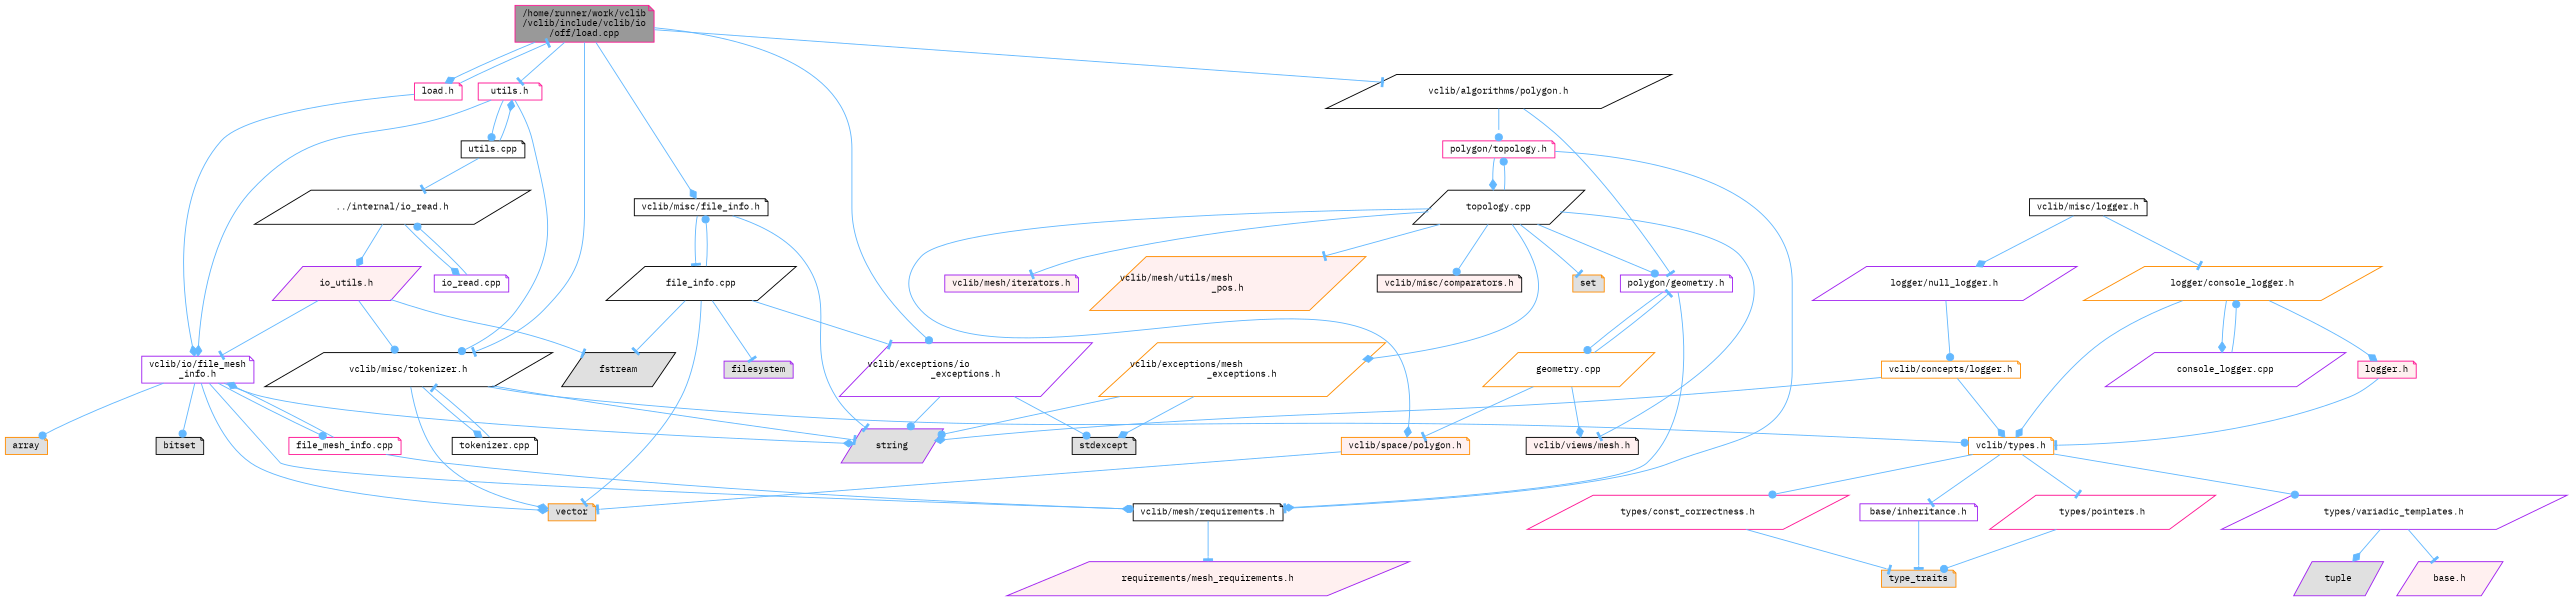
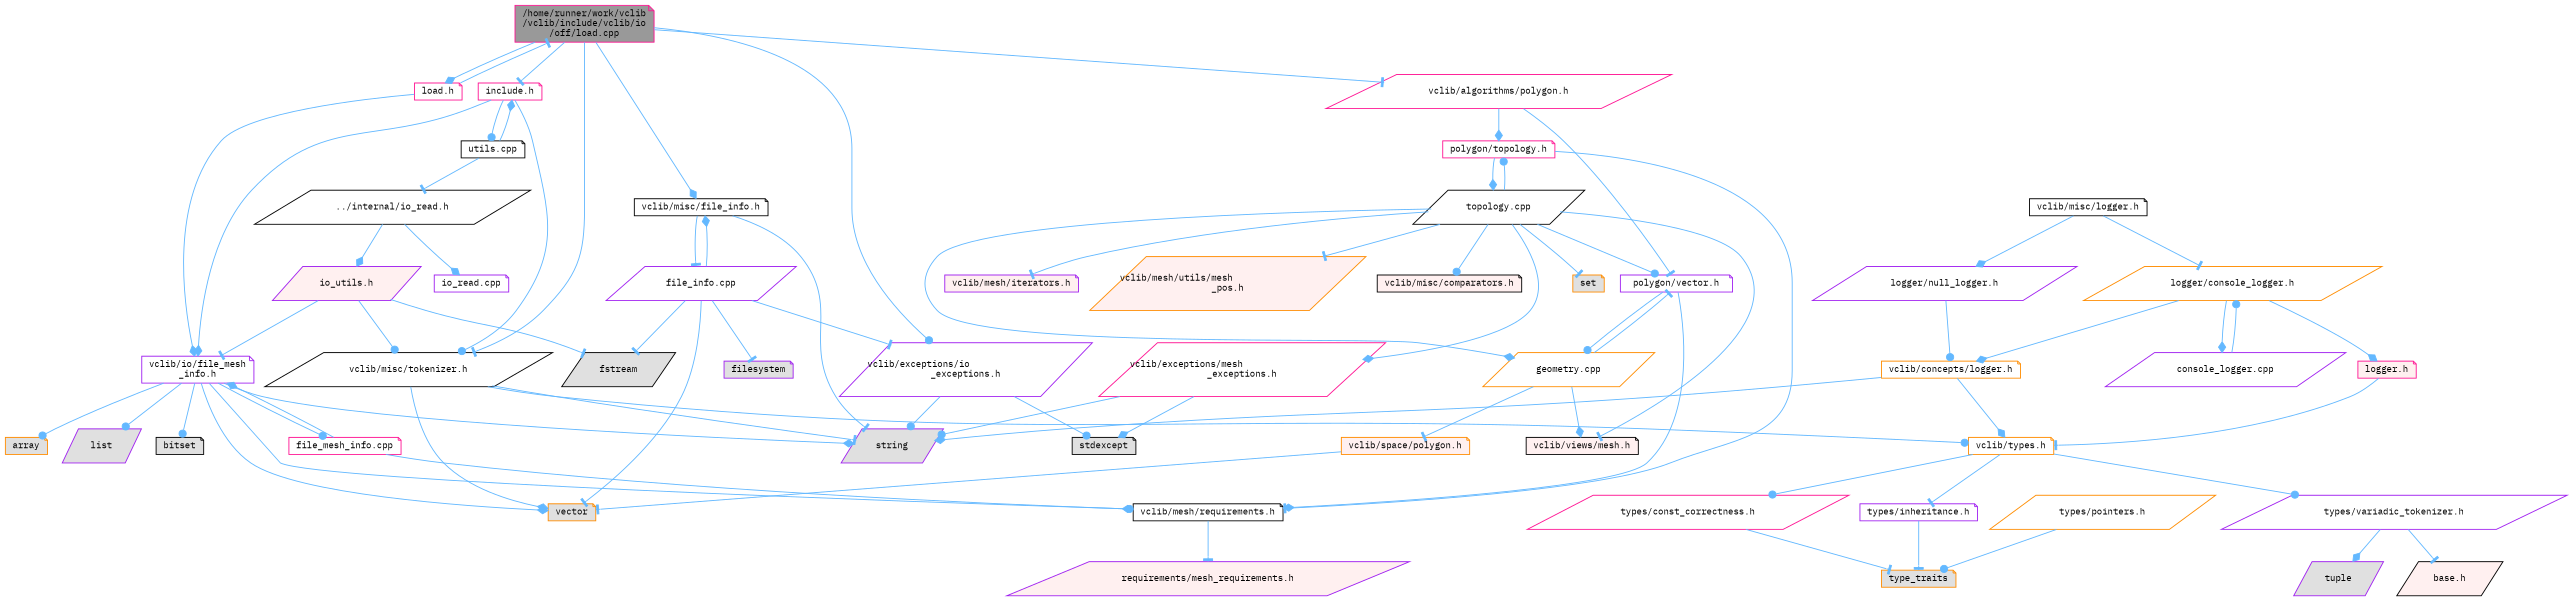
(510, 92) -> (510, 92)
(1499, 92) -> (1499, 92)
(1499, 119) -> (1499, 119)
(707, 245) -> (707, 245)
(444, 251) -> none
(701, 284) -> (701, 284)
(1676, 284) -> (1676, 284)
(918, 307) -> (943, 313)
(2091, 350) -> (2083, 329)
(1242, 370) -> (1242, 370)
none -> (102, 446)
(495, 446) -> none
(2049, 473) -> none
(1919, 512) -> (1919, 512)
(2103, 512) -> (2103, 512)
(2394, 512) -> (2394, 512)
(2450, 579) -> (2450, 579)
